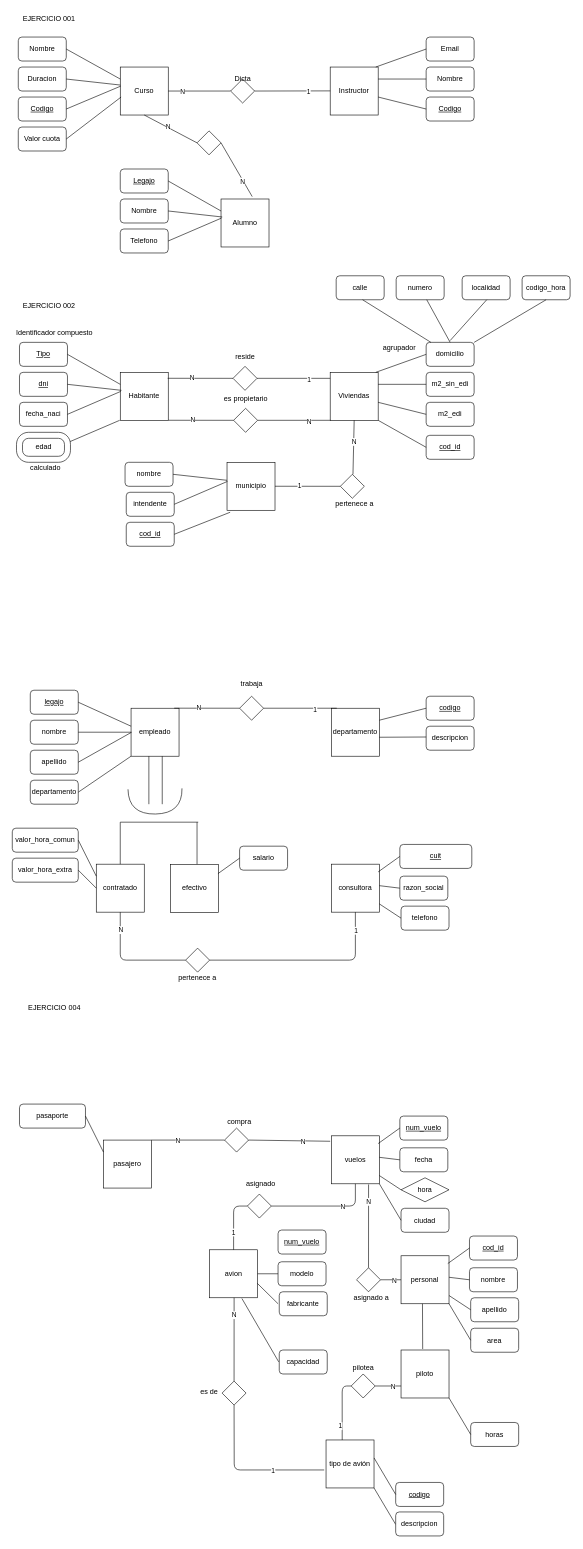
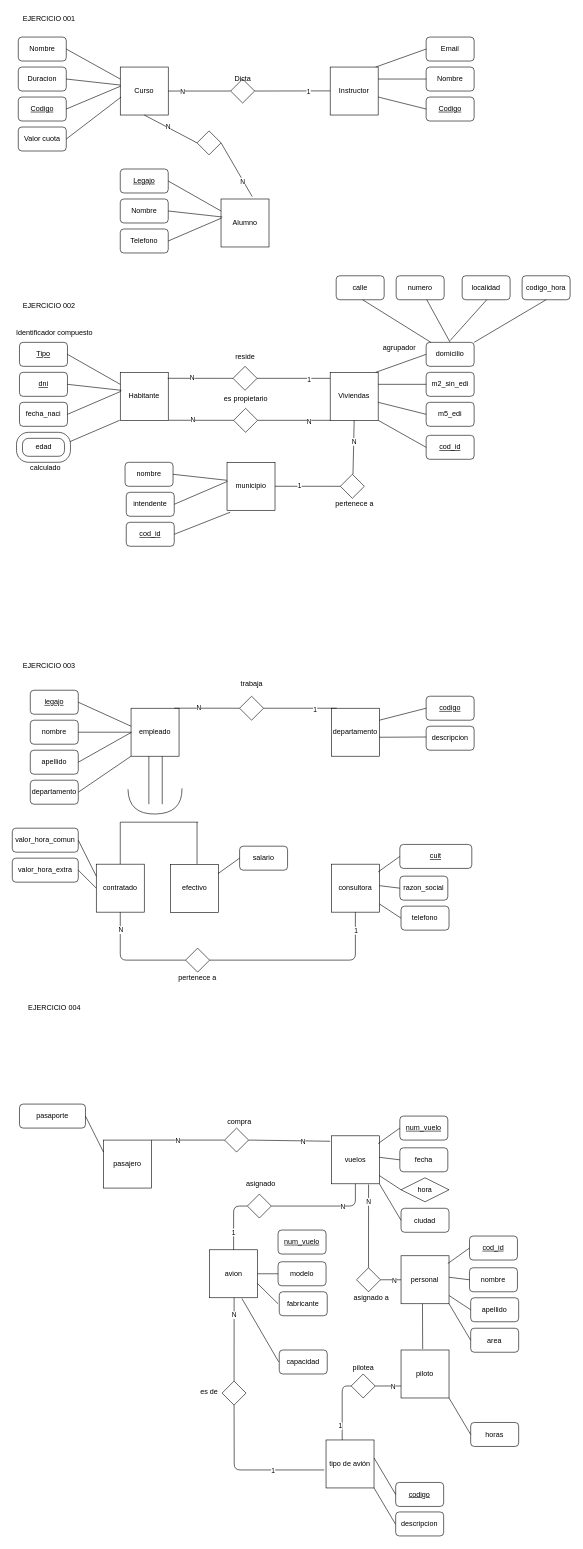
(450, 414) -> (450, 414)
none -> (49, 666)
